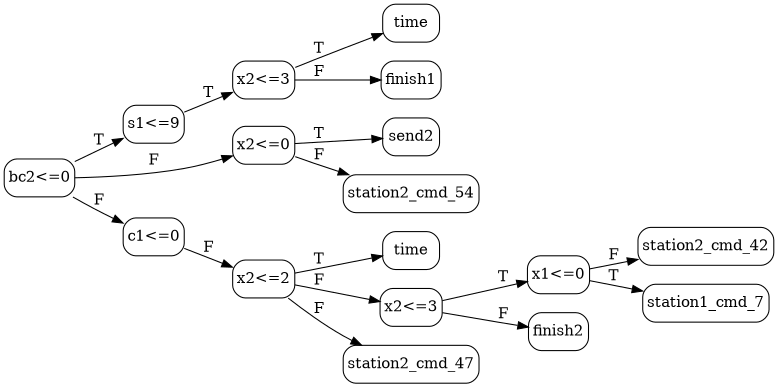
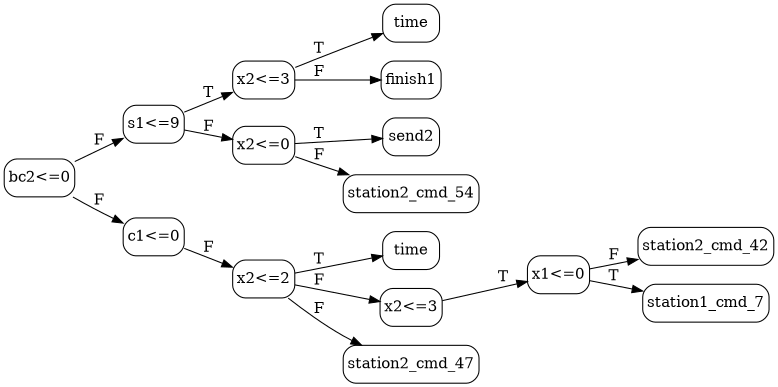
(99, 141) -> (99, 141)
(149, 173) -> (203, 134)
(558, 332) -> none
